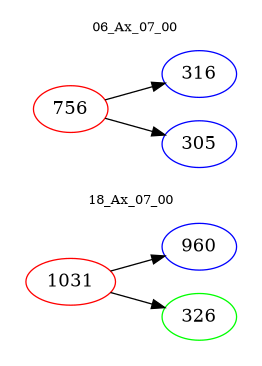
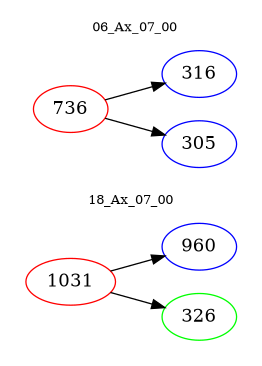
(71, 109) -> (71, 109)
